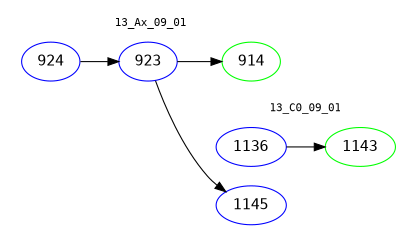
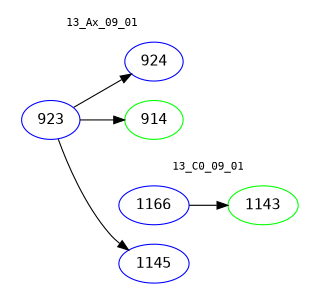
(94, 62) -> (98, 93)
(251, 147) -> (154, 205)
